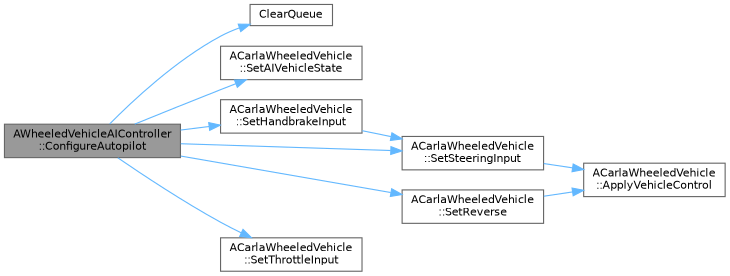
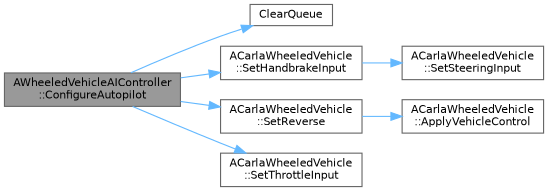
(291, 63) -> none
(286, 147) -> none
(558, 166) -> none
